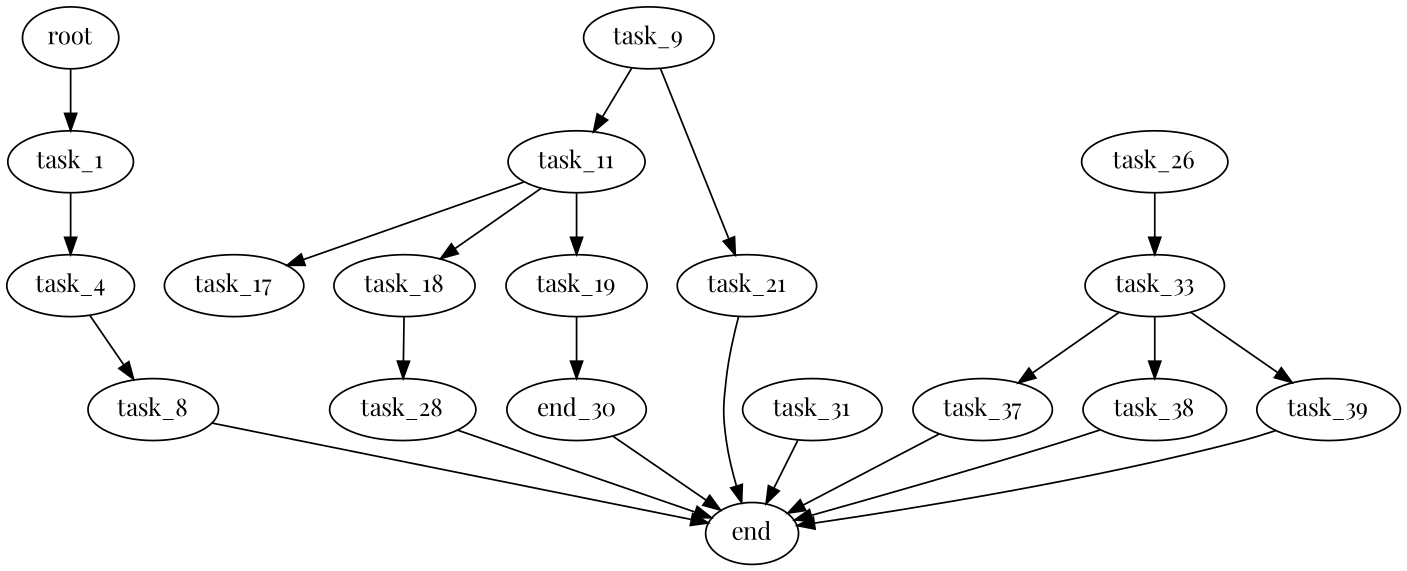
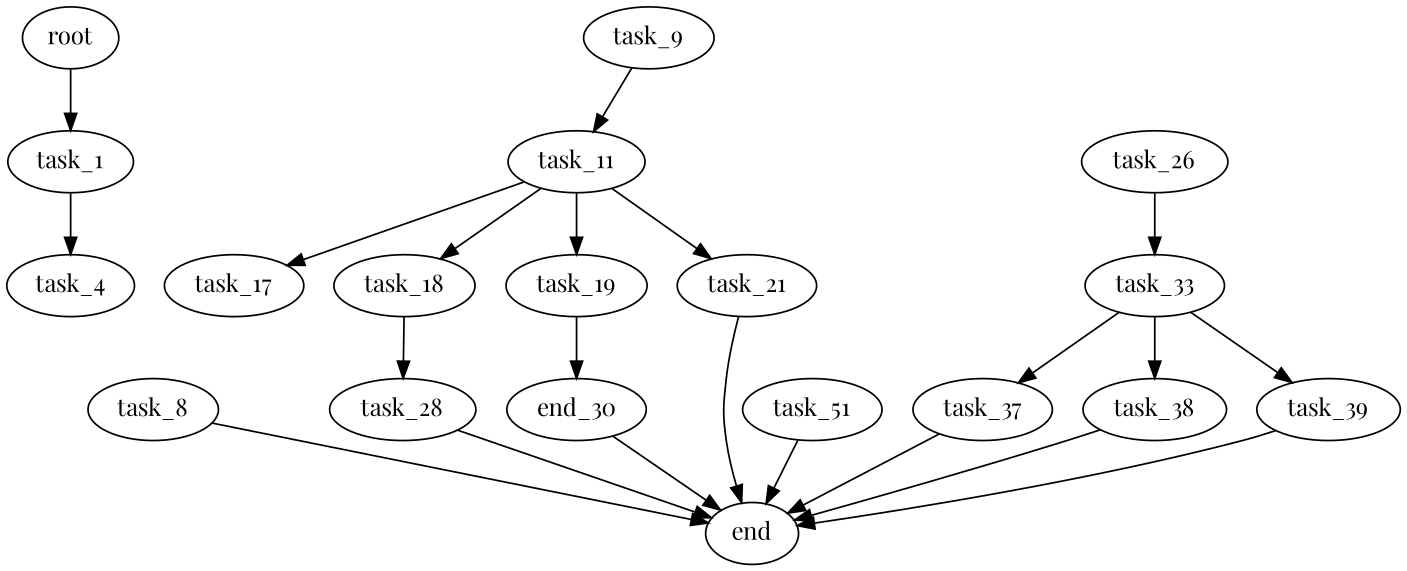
(695, 154) -> (654, 218)
(107, 340) -> none
(812, 410) -> (812, 410)
